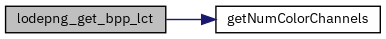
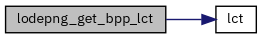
(298, 20) -> (236, 20)
